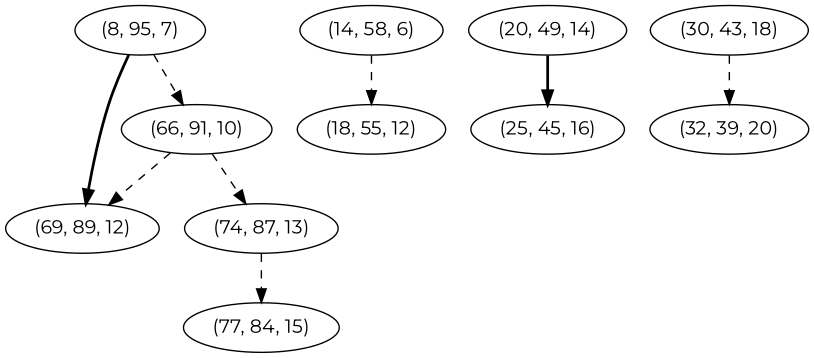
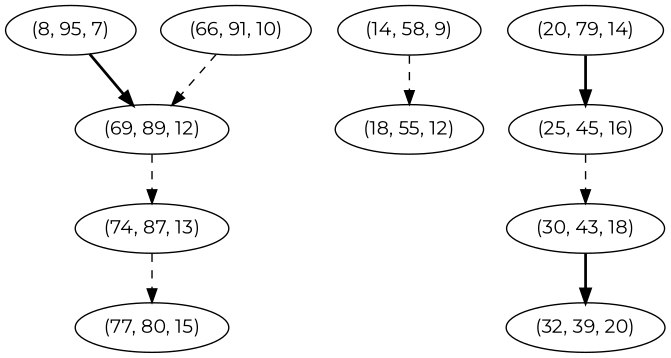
(371, 30) -> (409, 30)
(548, 30) -> (586, 30)
(729, 73) -> (586, 271)
(165, 74) -> none
none -> (586, 172)
(225, 173) -> (152, 172)
(261, 328) -> (152, 328)
